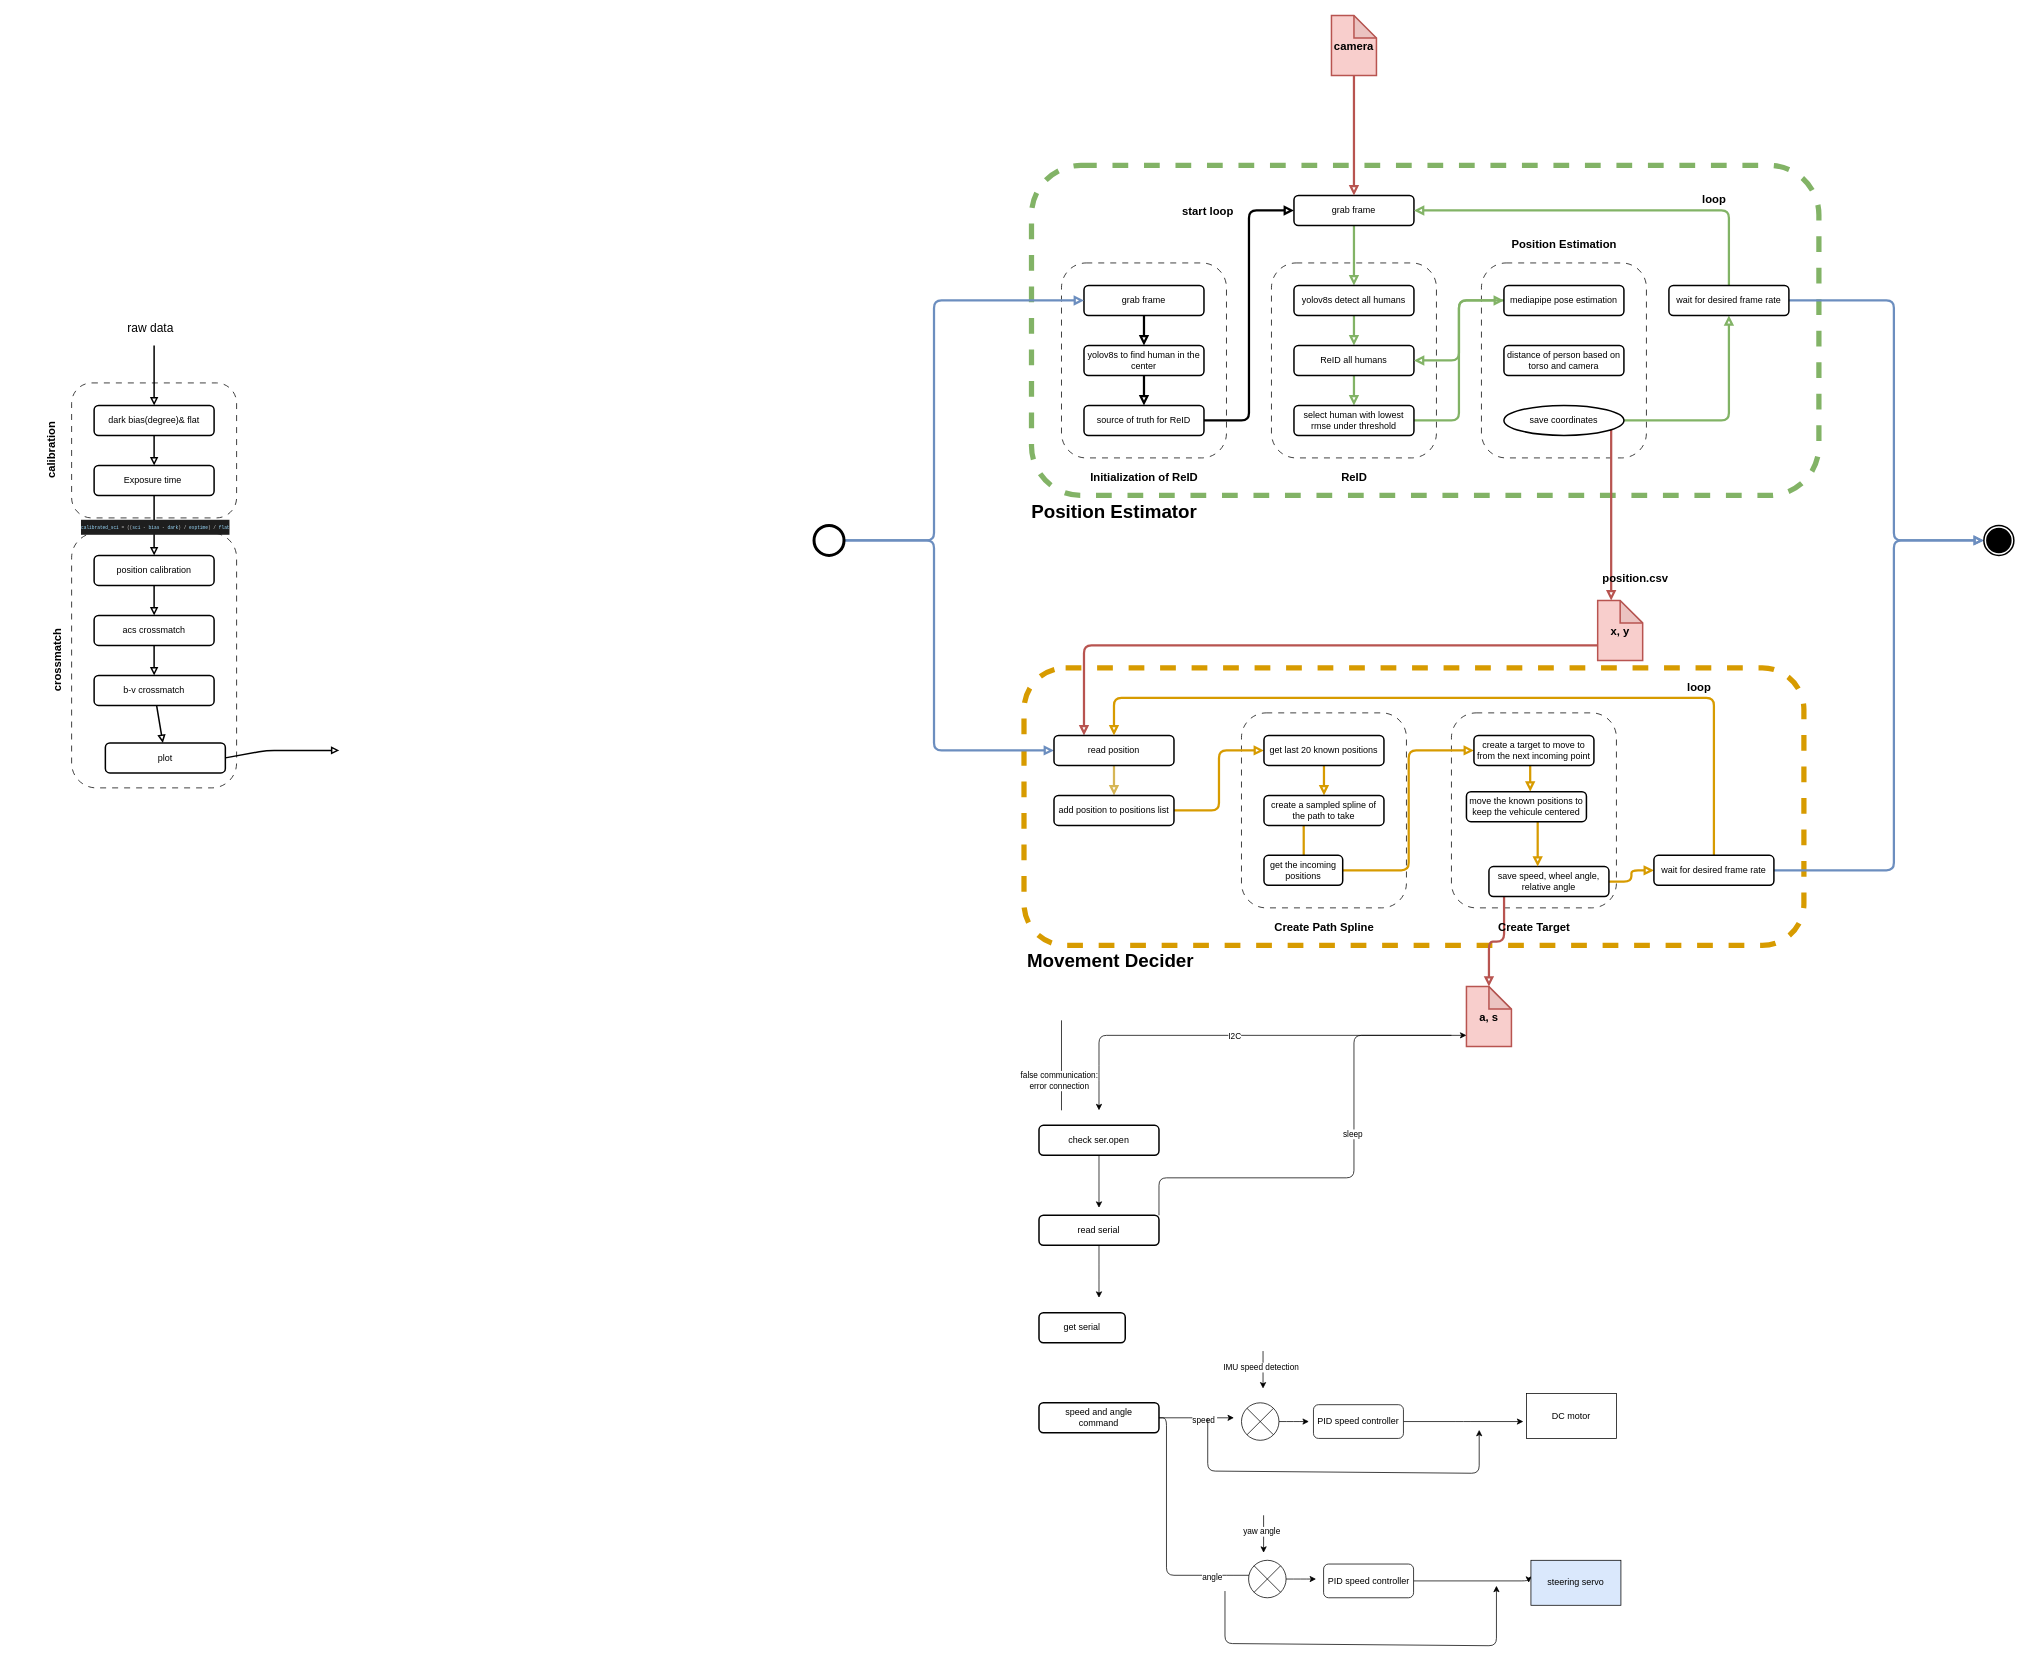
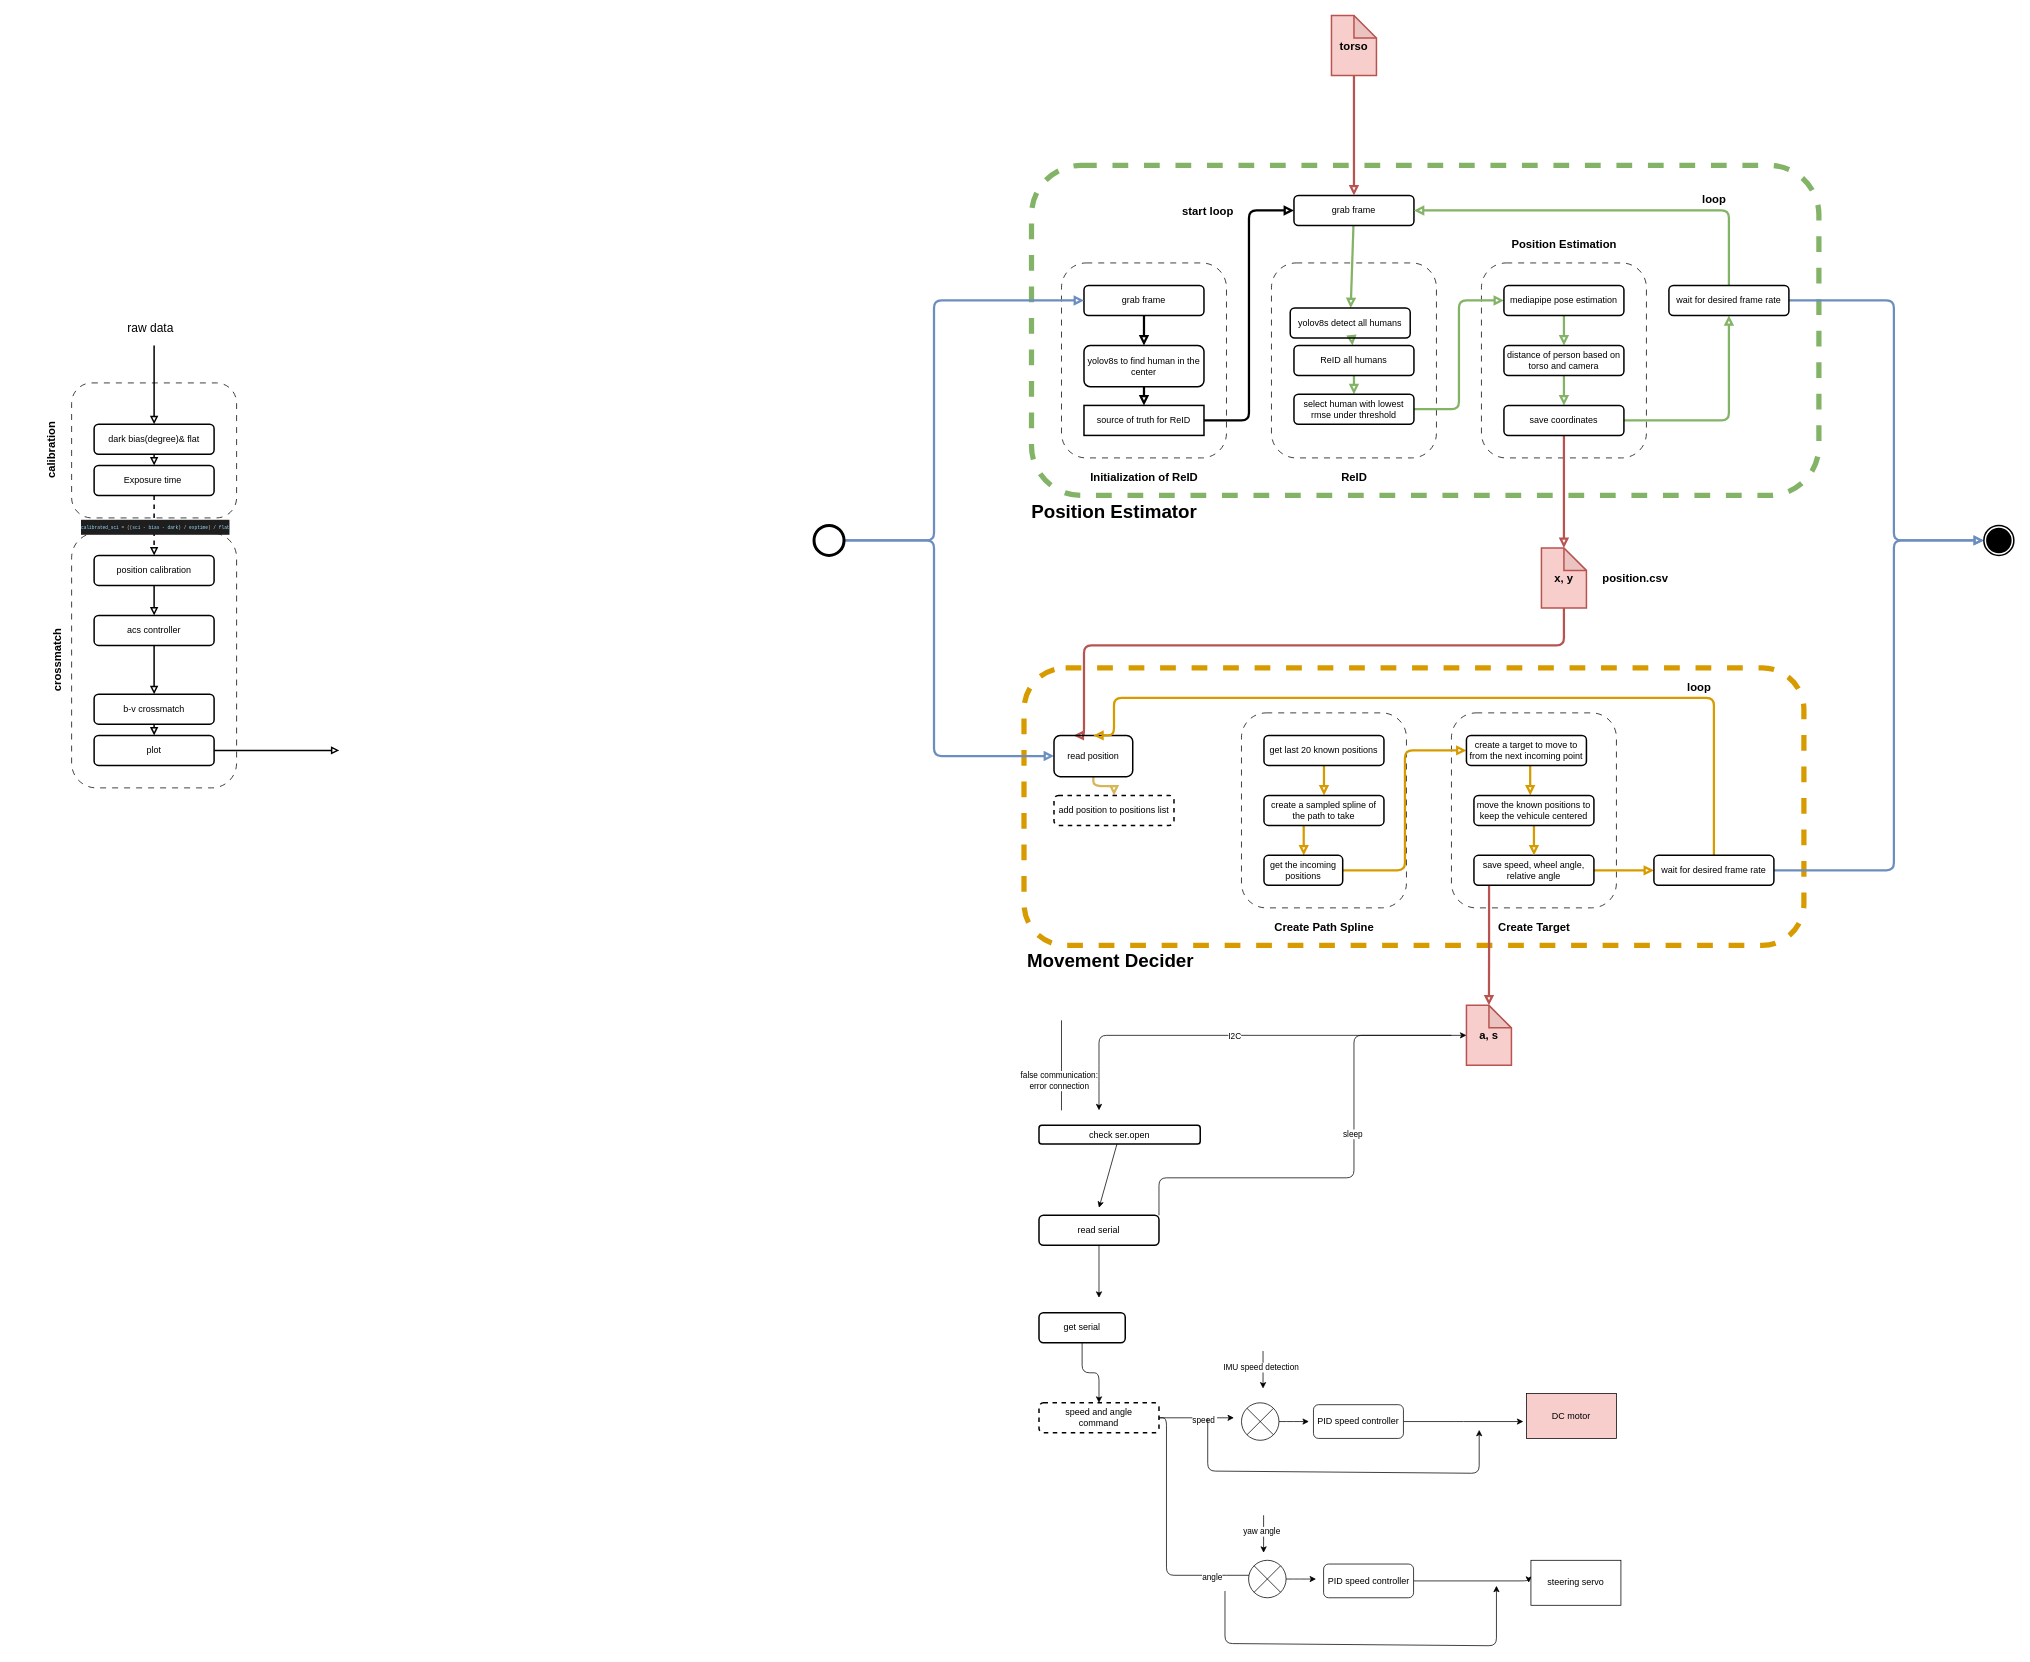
(1354, 45) -> (1354, 45)
(1354, 300) -> (1350, 323)
(1144, 360) -> (1144, 366)
(1441, 360) -> (1564, 326)
none -> (1564, 386)
(154, 420) -> (154, 439)
(1144, 420) -> (1144, 420)
(1354, 420) -> (1354, 409)
(1564, 420) -> (1564, 420)
(154, 509) -> (154, 509)
(154, 630) -> (154, 630)
(1620, 630) -> (1564, 578)
(154, 690) -> (154, 709)
(1114, 750) -> (1094, 756)
(1534, 750) -> (1527, 750)
(165, 758) -> (154, 750)
(1219, 785) -> none
(1527, 807) -> (1534, 810)
(1114, 810) -> (1114, 810)
(1304, 849) -> (1304, 843)
(1549, 882) -> (1534, 870)
(1489, 1017) -> (1489, 1035)
(1099, 1140) -> (1120, 1135)
none -> (1091, 1373)
(1572, 1416) -> (1572, 1416)
(1099, 1418) -> (1099, 1418)
(1576, 1583) -> (1576, 1583)
